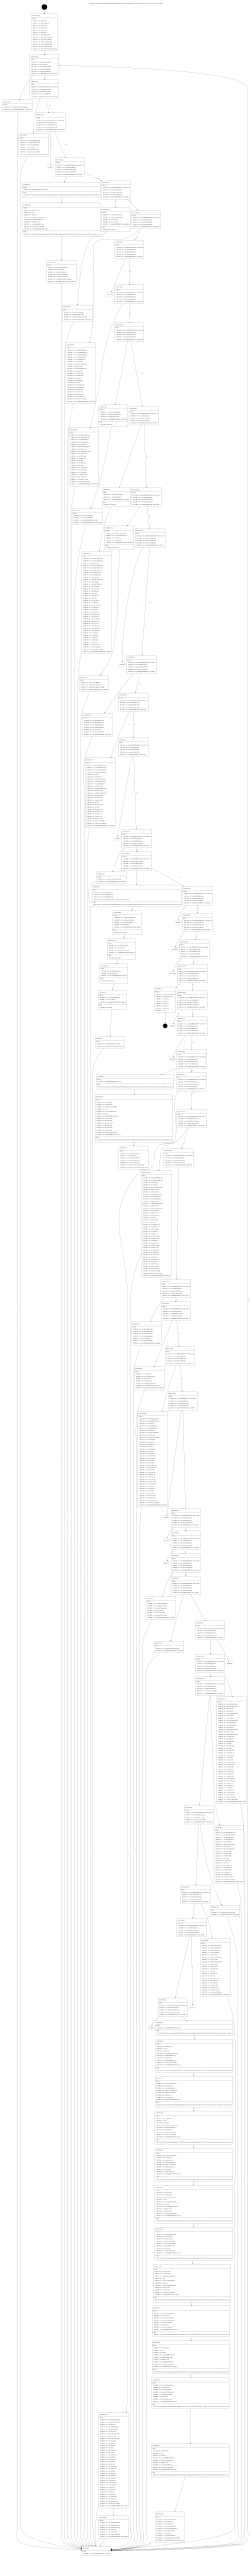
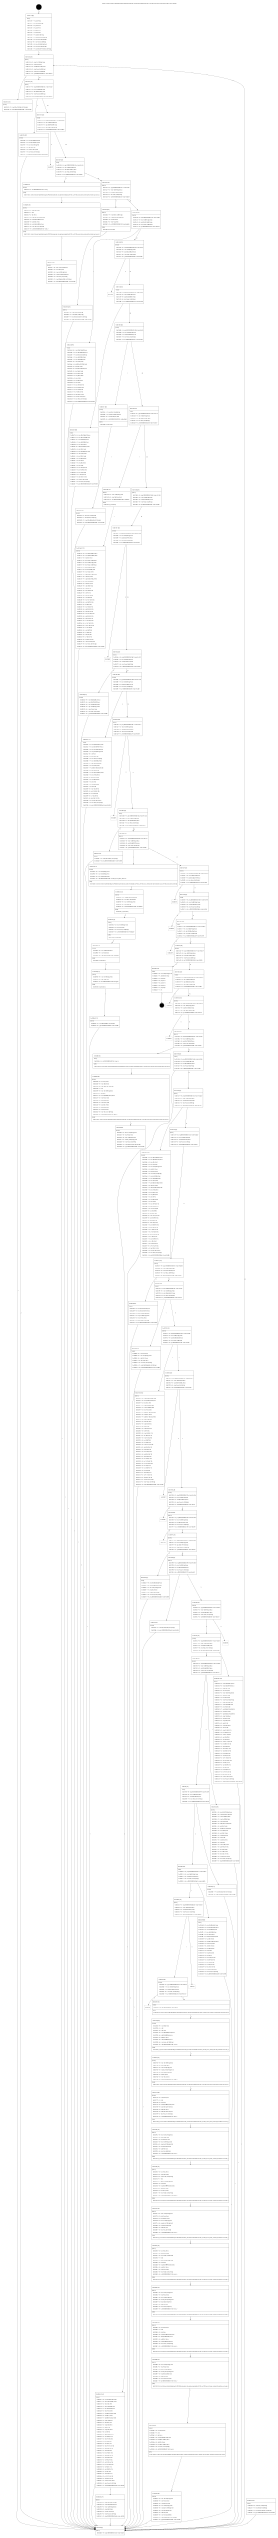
(119, 538) -> none
